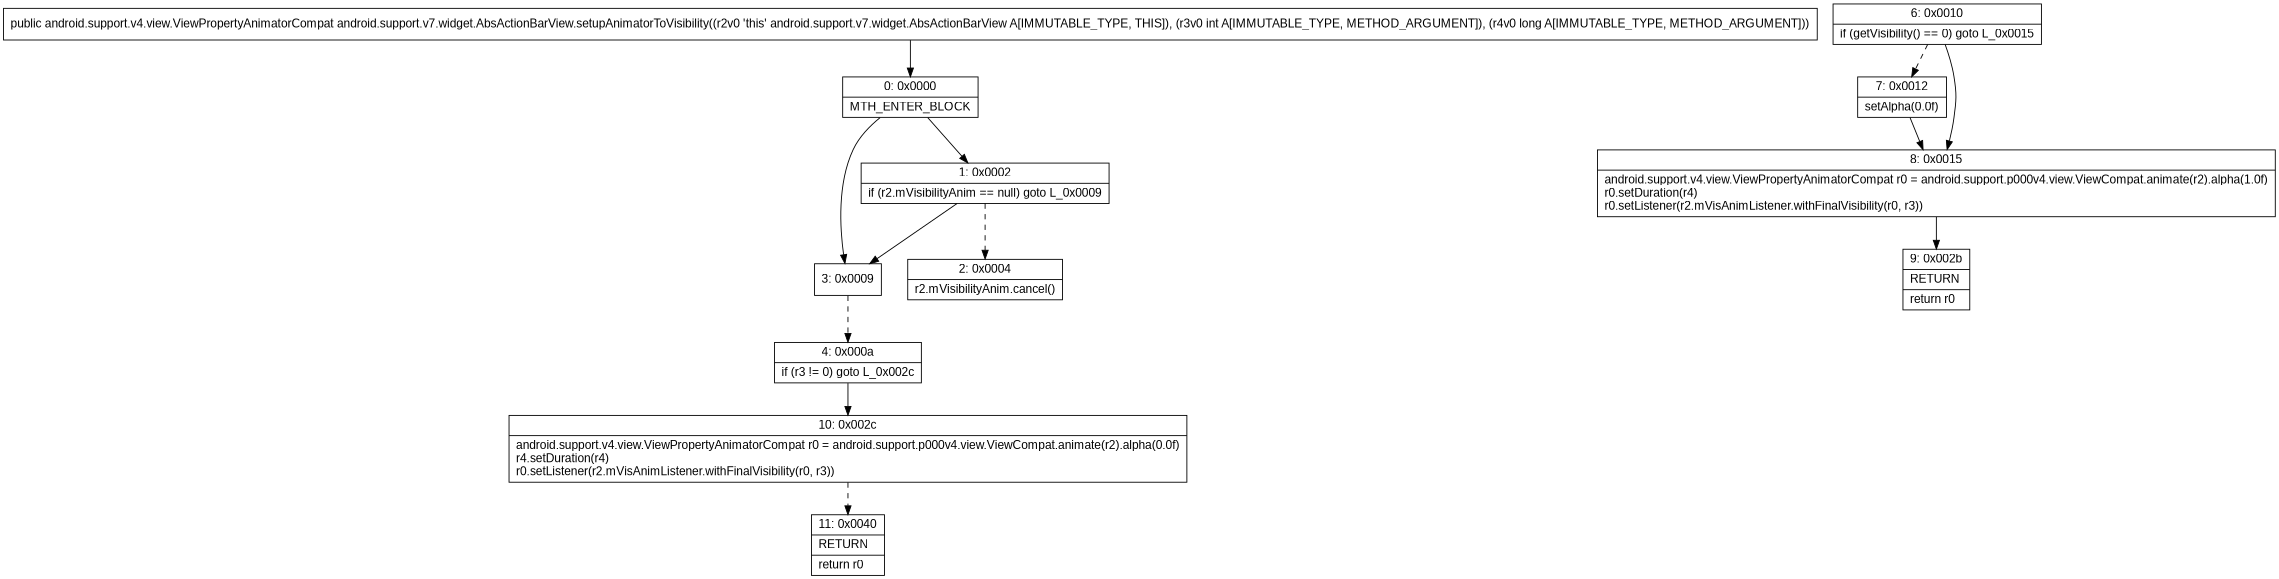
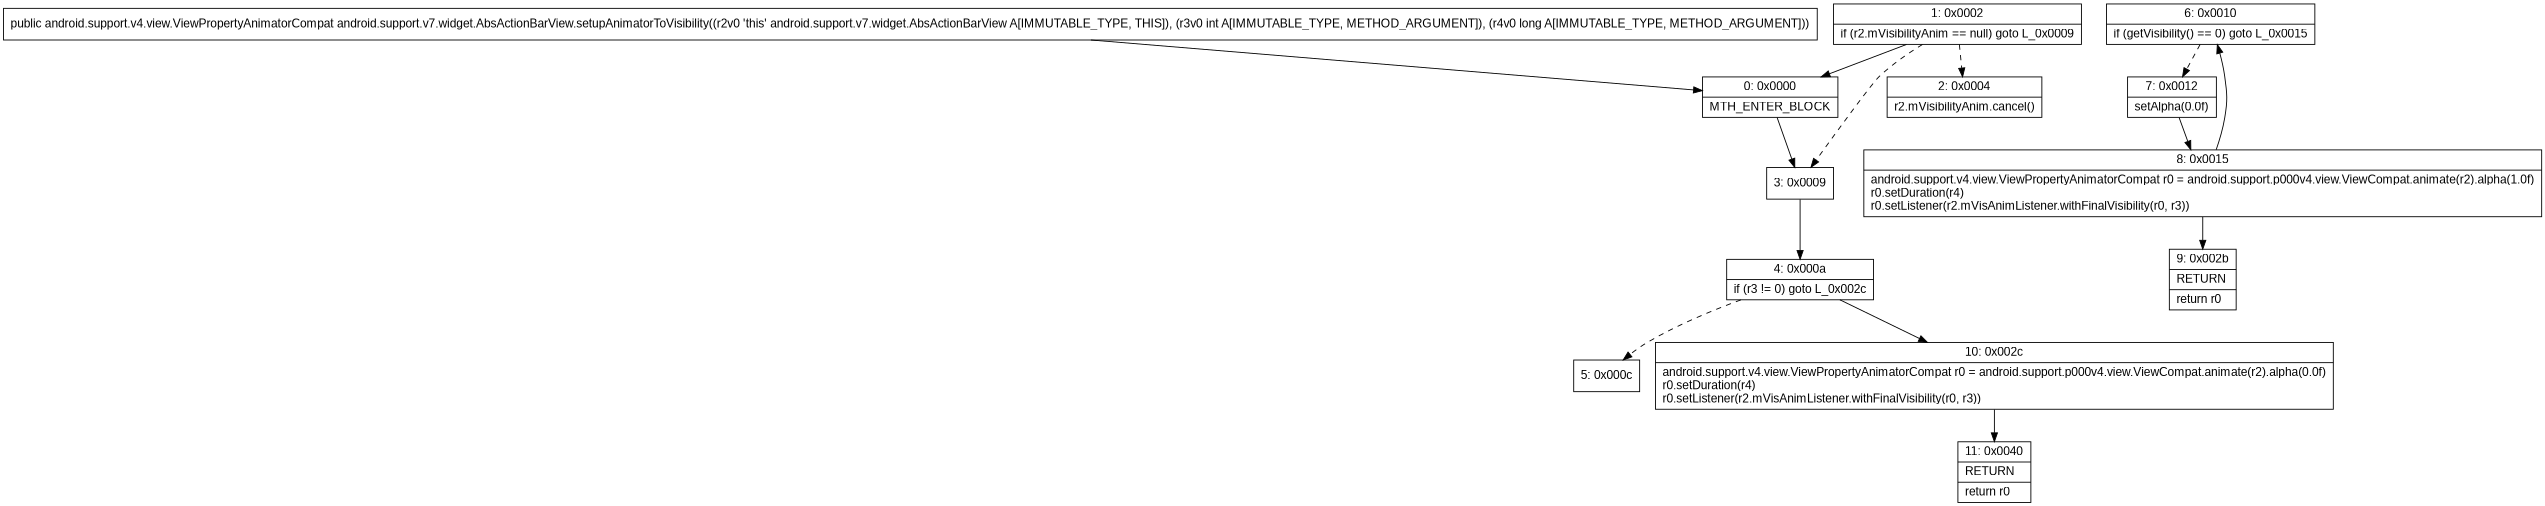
(1956, 92) -> (2227, 102)
(945, 137) -> (1868, 59)
(917, 231) -> (1863, 96)
(848, 315) -> (1800, 225)
none -> (1607, 376)
(563, 458) -> (1709, 386)
(848, 494) -> (1994, 421)
